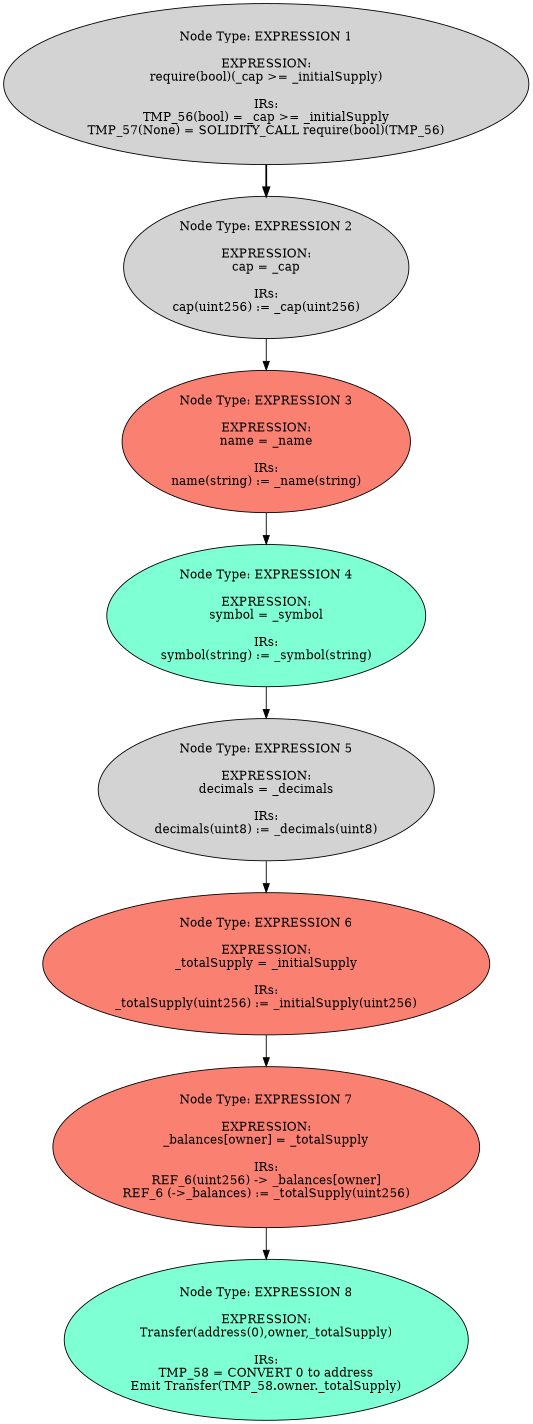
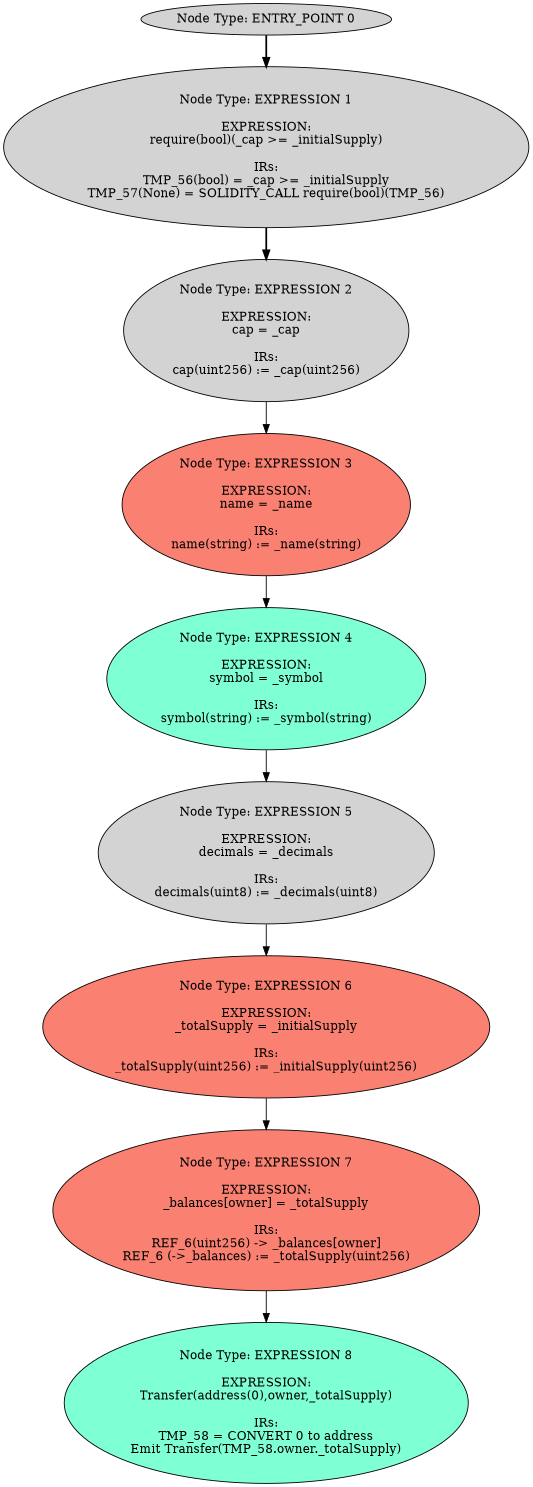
none -> (266, 19)
